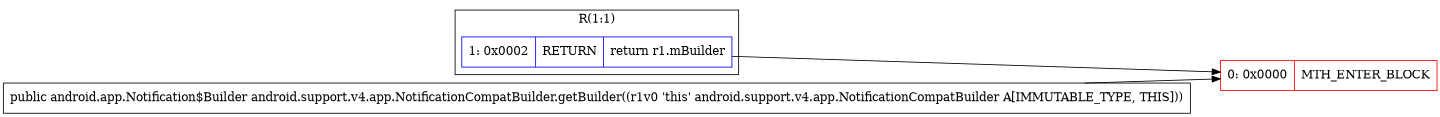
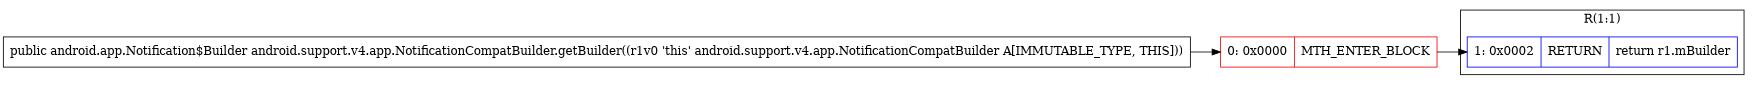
(972, 64) -> (1448, 52)
